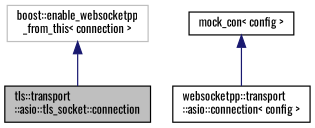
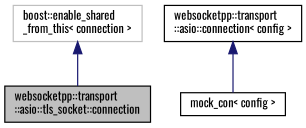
(78, 23) -> (78, 23)
(241, 67) -> (233, 73)
(78, 104) -> (78, 104)
